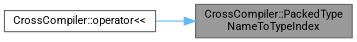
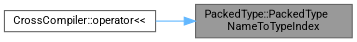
(274, 21) -> (274, 21)
